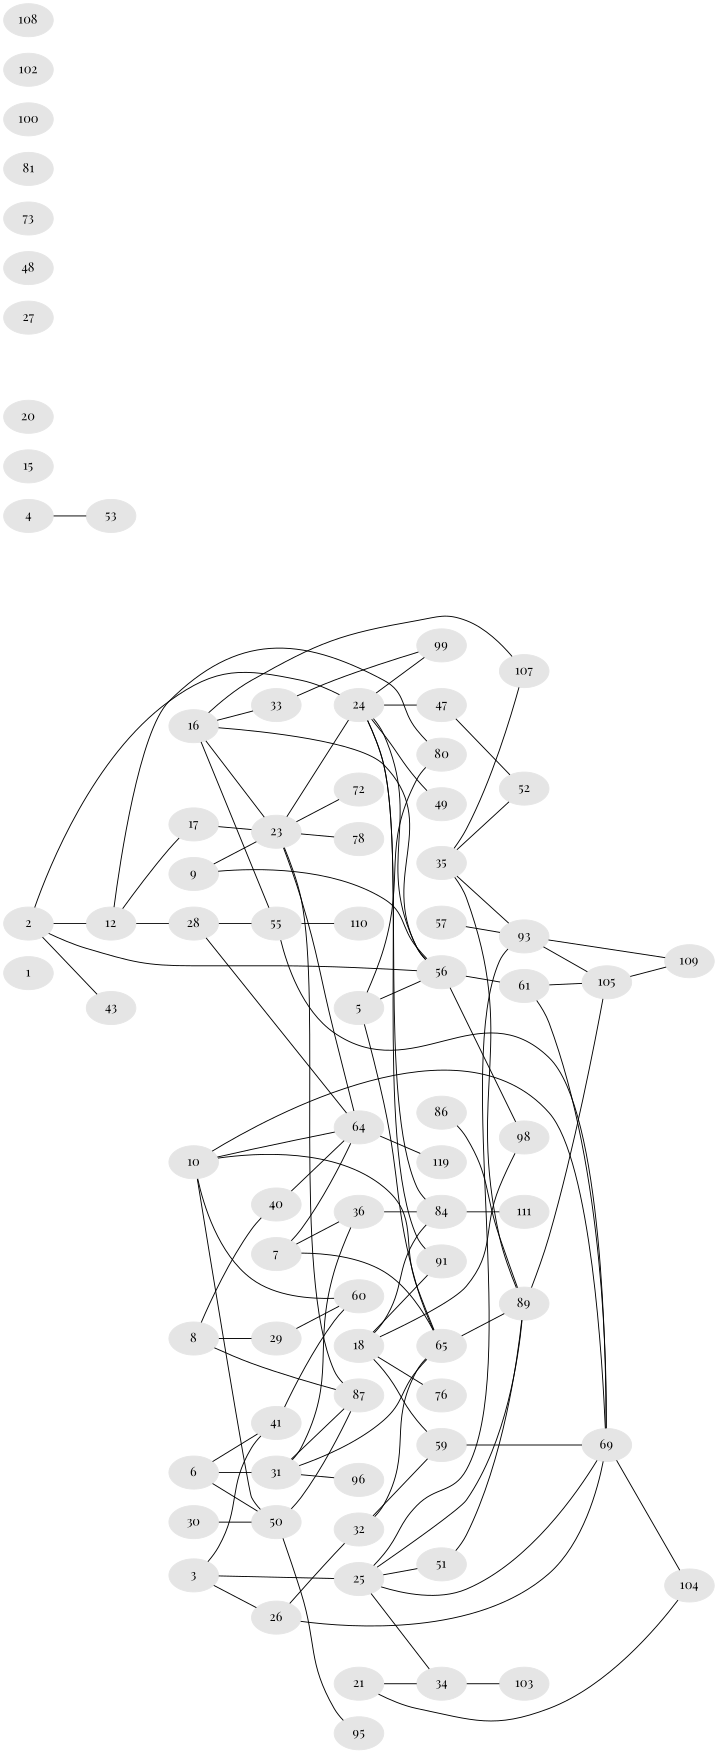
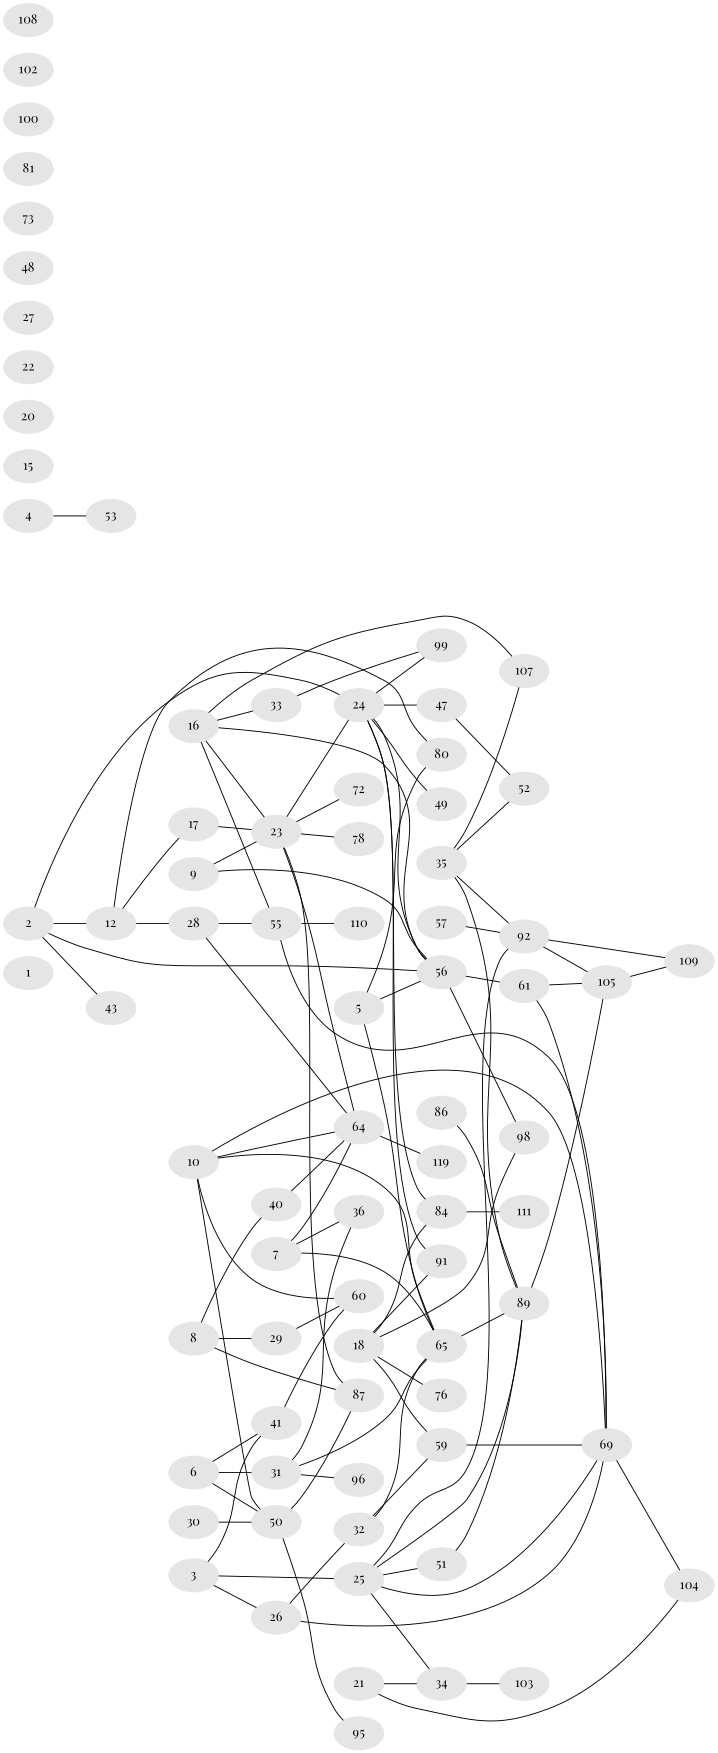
none -> (28, 367)
(524, 936) -> (524, 936)
(395, 1212) -> none
(318, 1434) -> none
